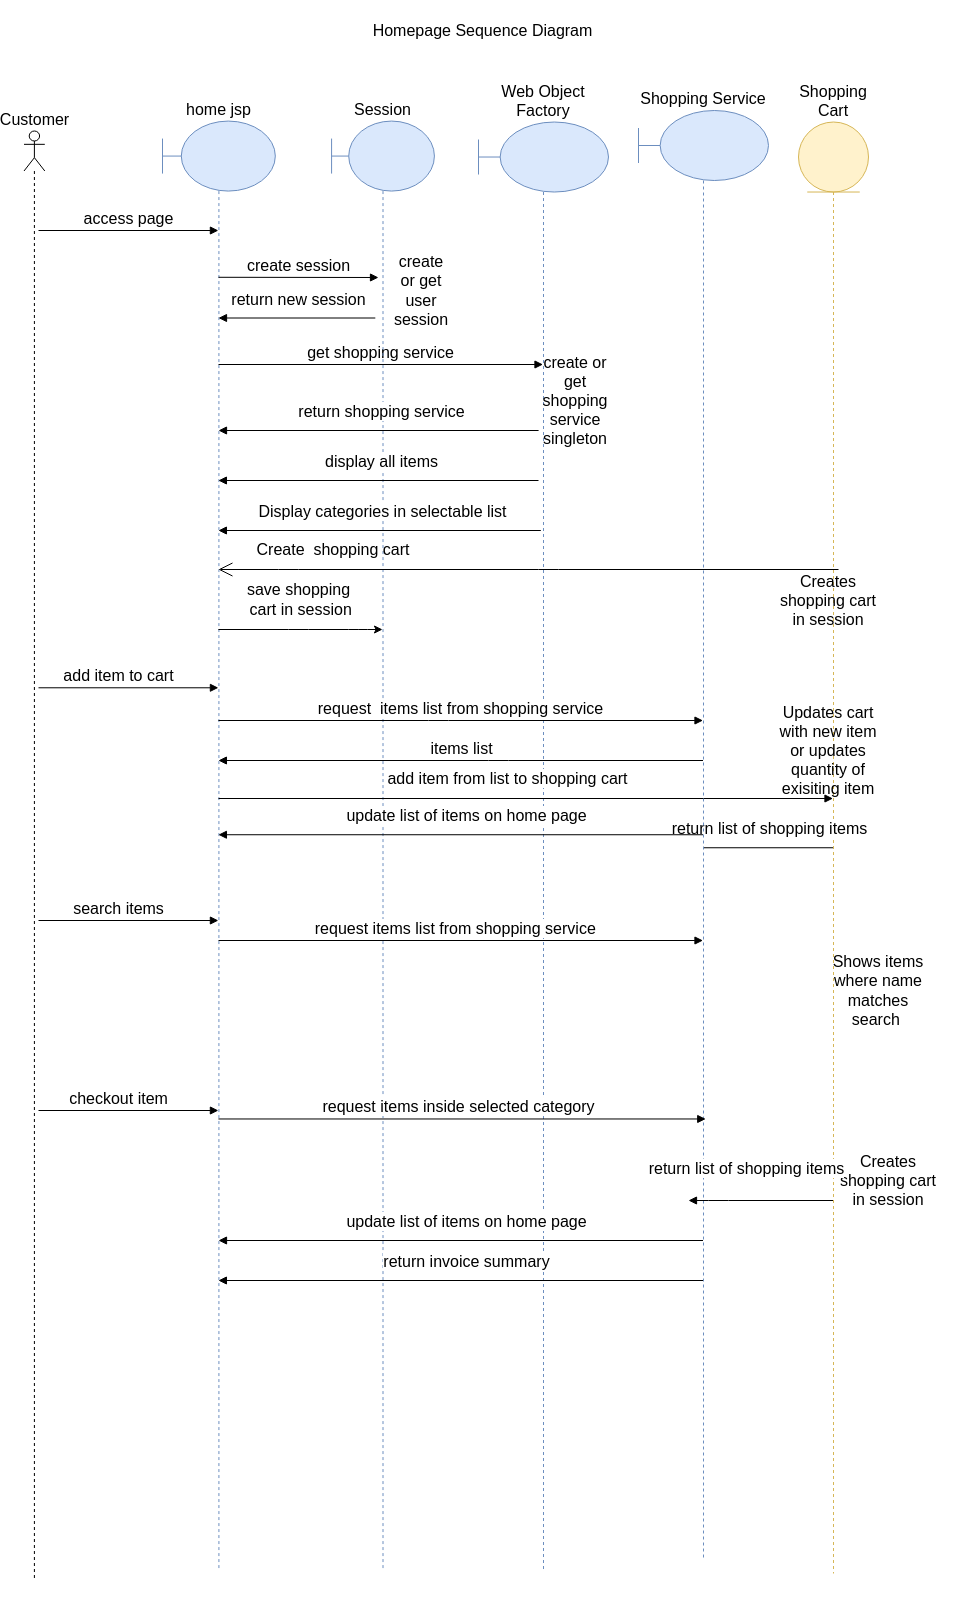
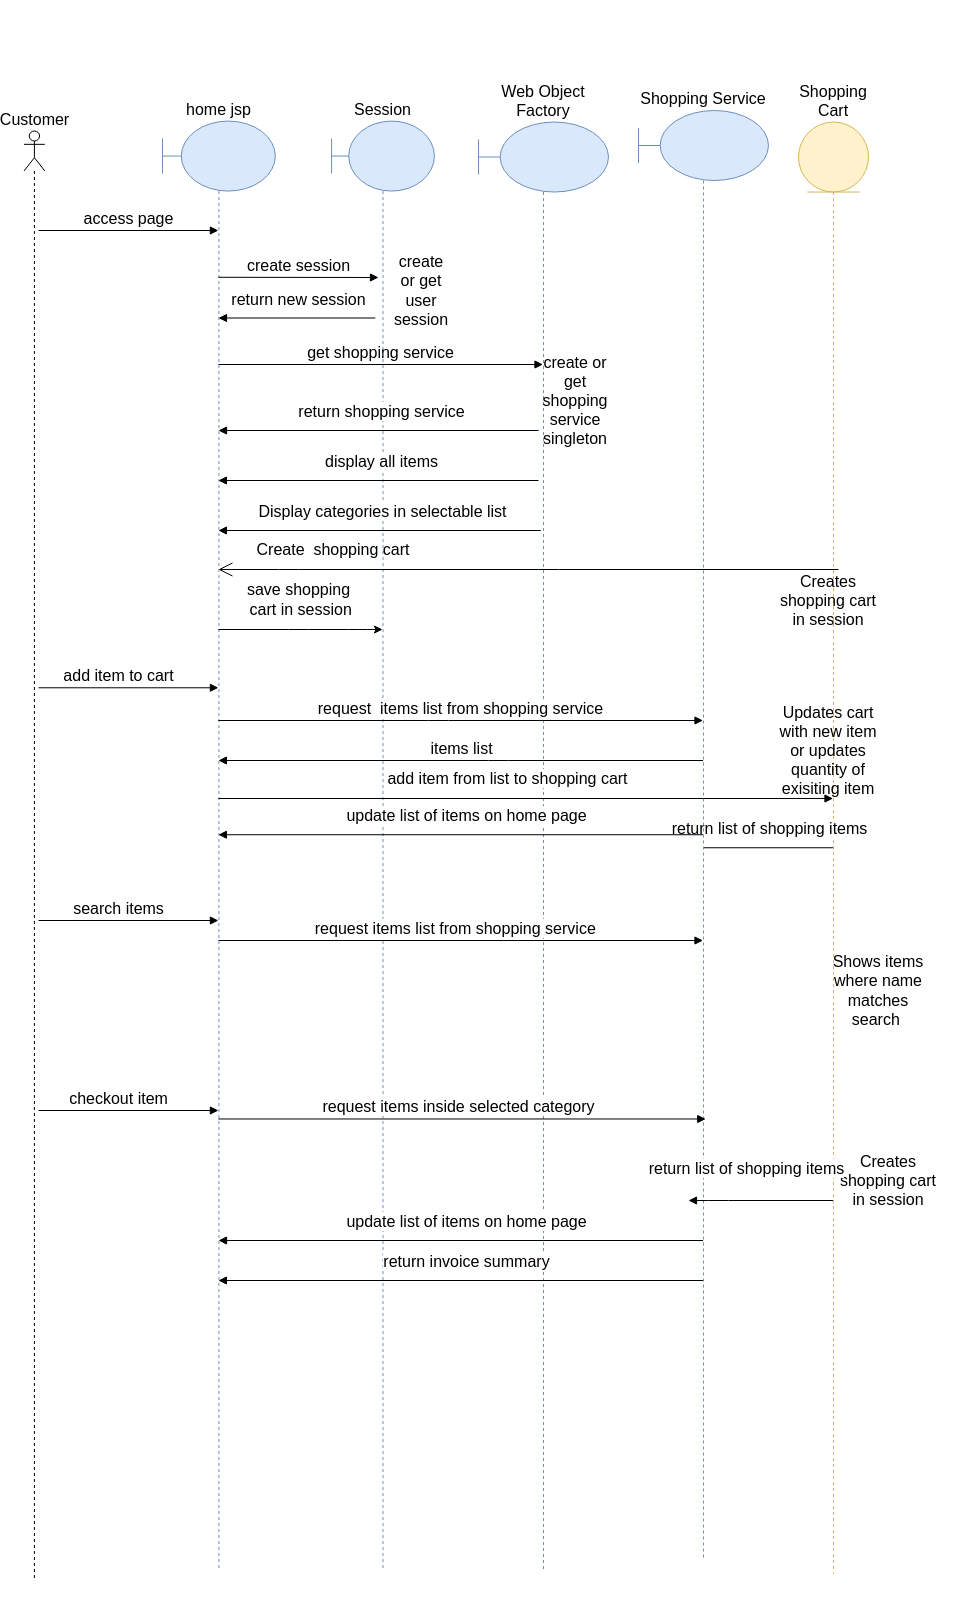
(483, 31) -> none
